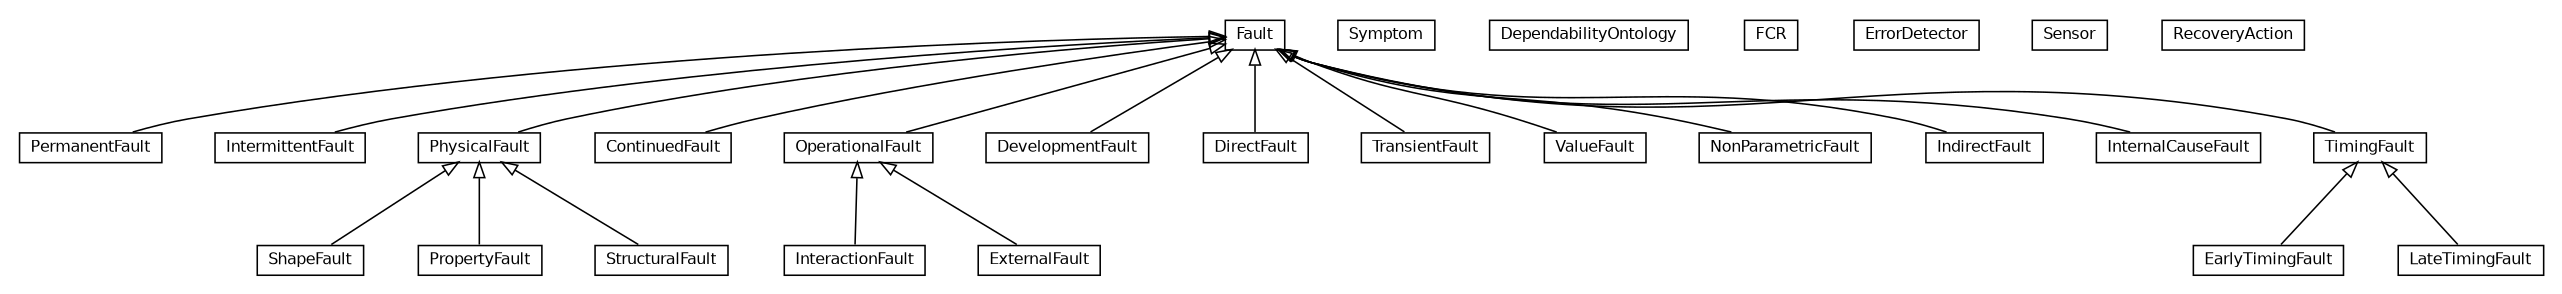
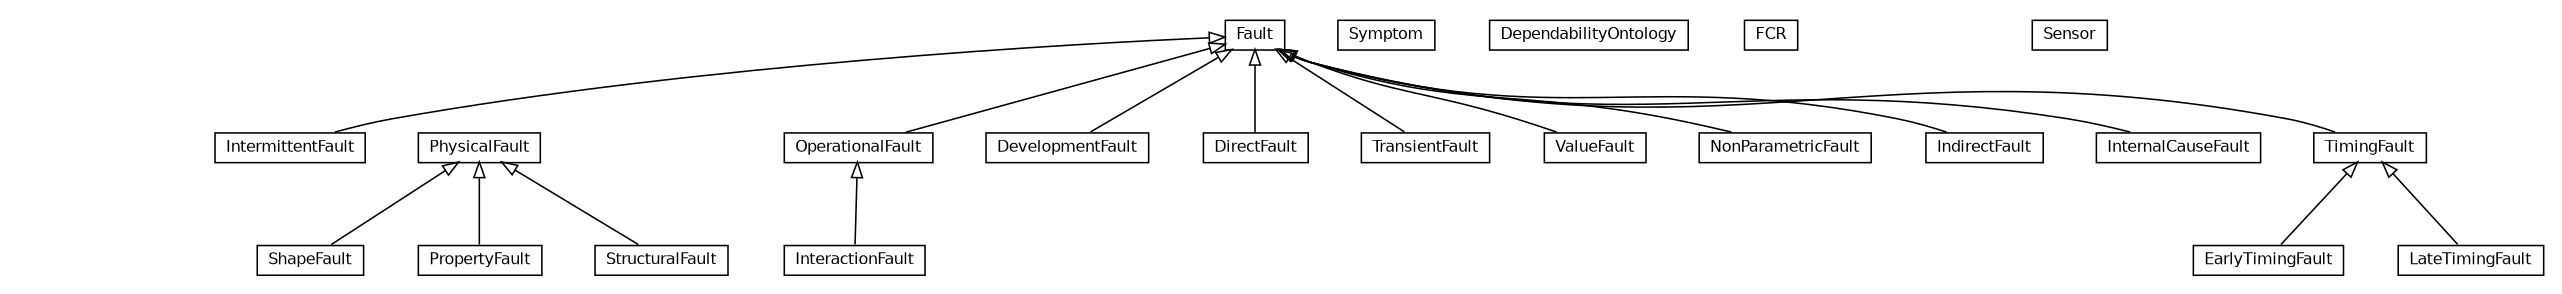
(1917, 34) -> none
(2232, 34) -> none
(862, 71) -> none
(90, 147) -> none
(662, 147) -> none
(1039, 260) -> none
